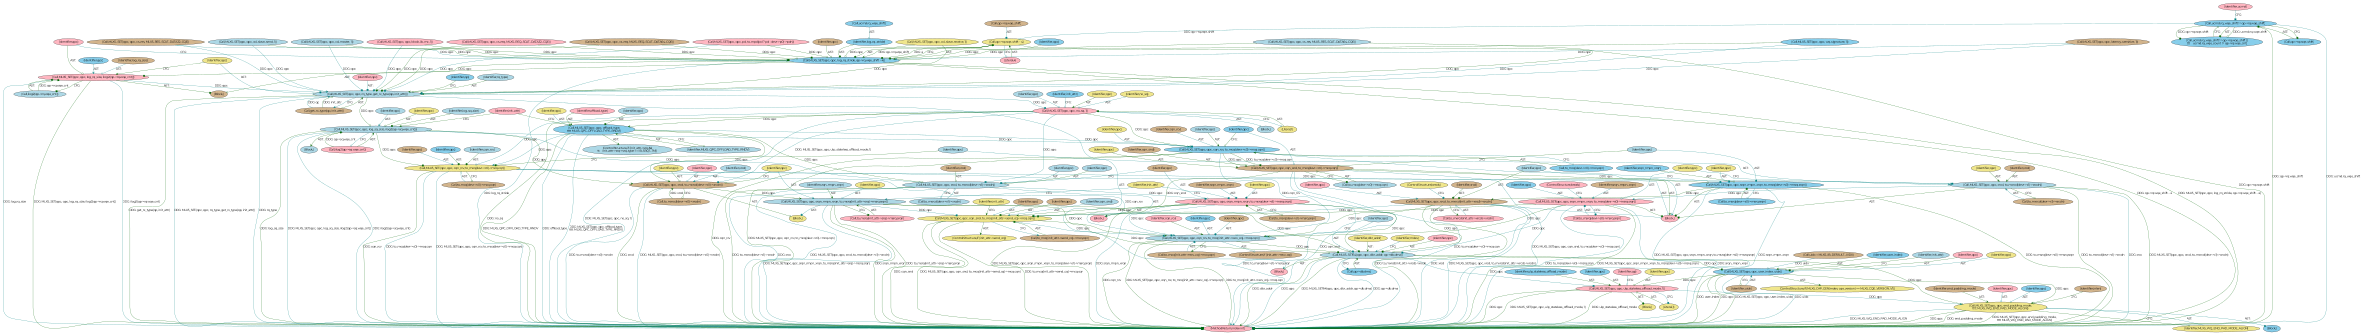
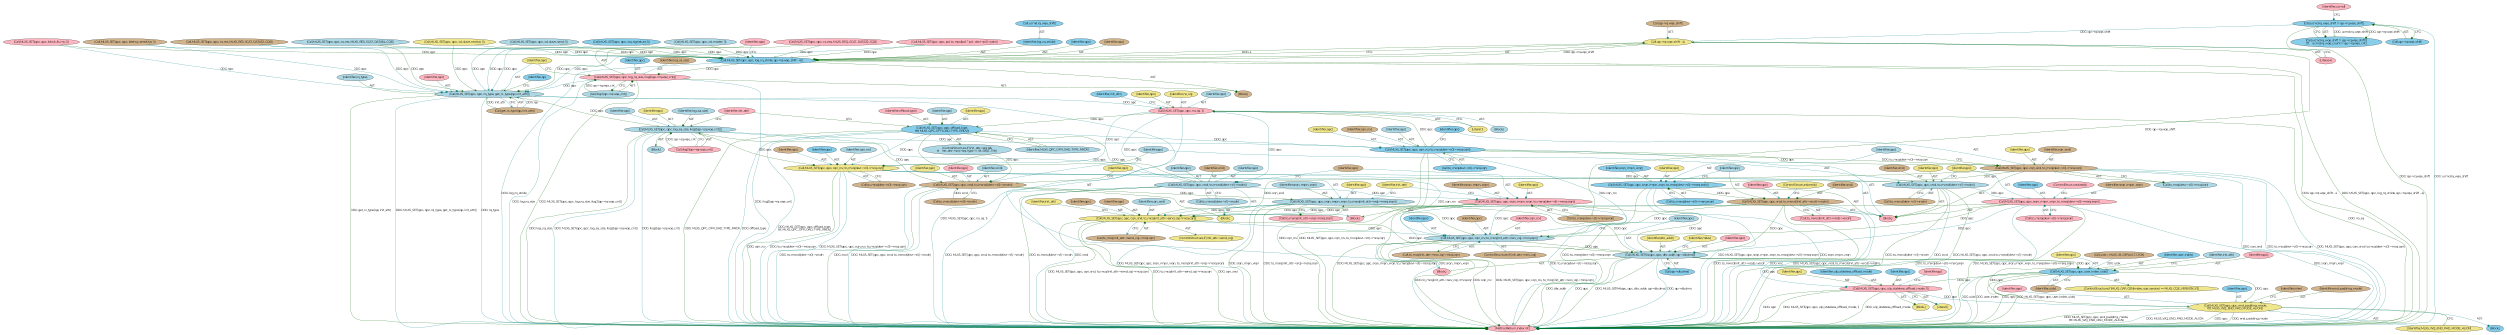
(629, 42) -> none
(833, 150) -> (1130, 150)
(2201, 181) -> (2260, 116)
